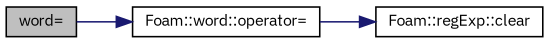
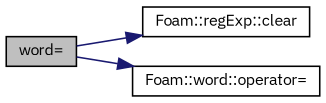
(340, 22) -> (101, 42)
